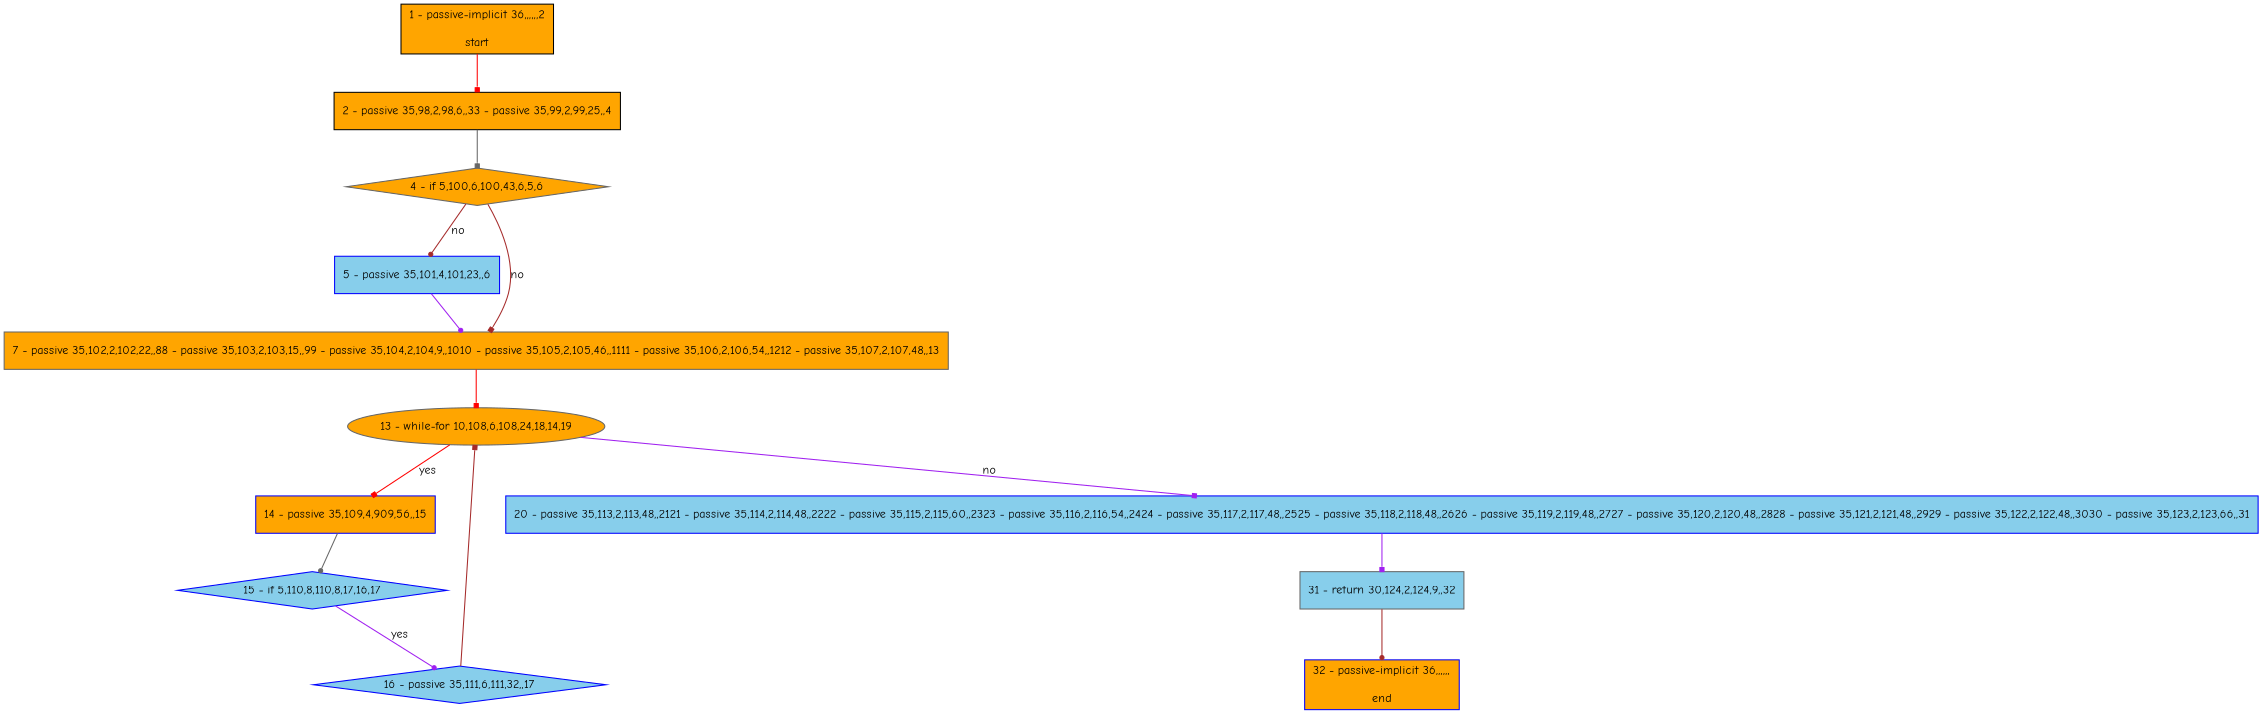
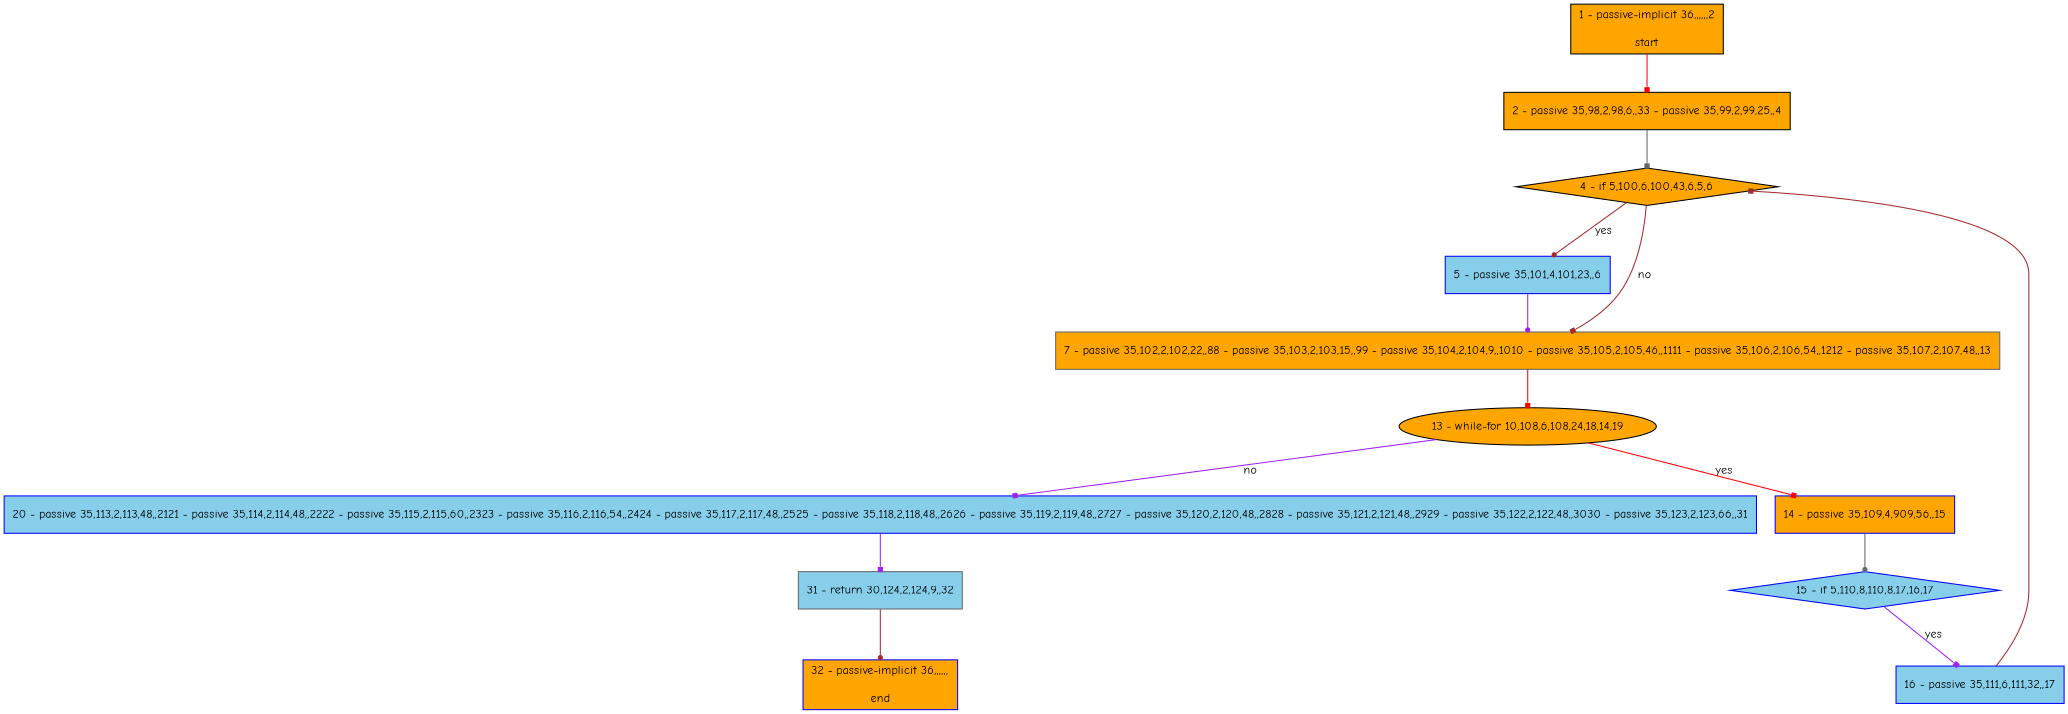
(477, 187) -> (1647, 187)
(458, 231) -> (1604, 231)
(476, 426) -> (1528, 426)
(468, 558) -> (2029, 324)
(384, 636) -> (1919, 635)
(460, 685) -> (1980, 685)
